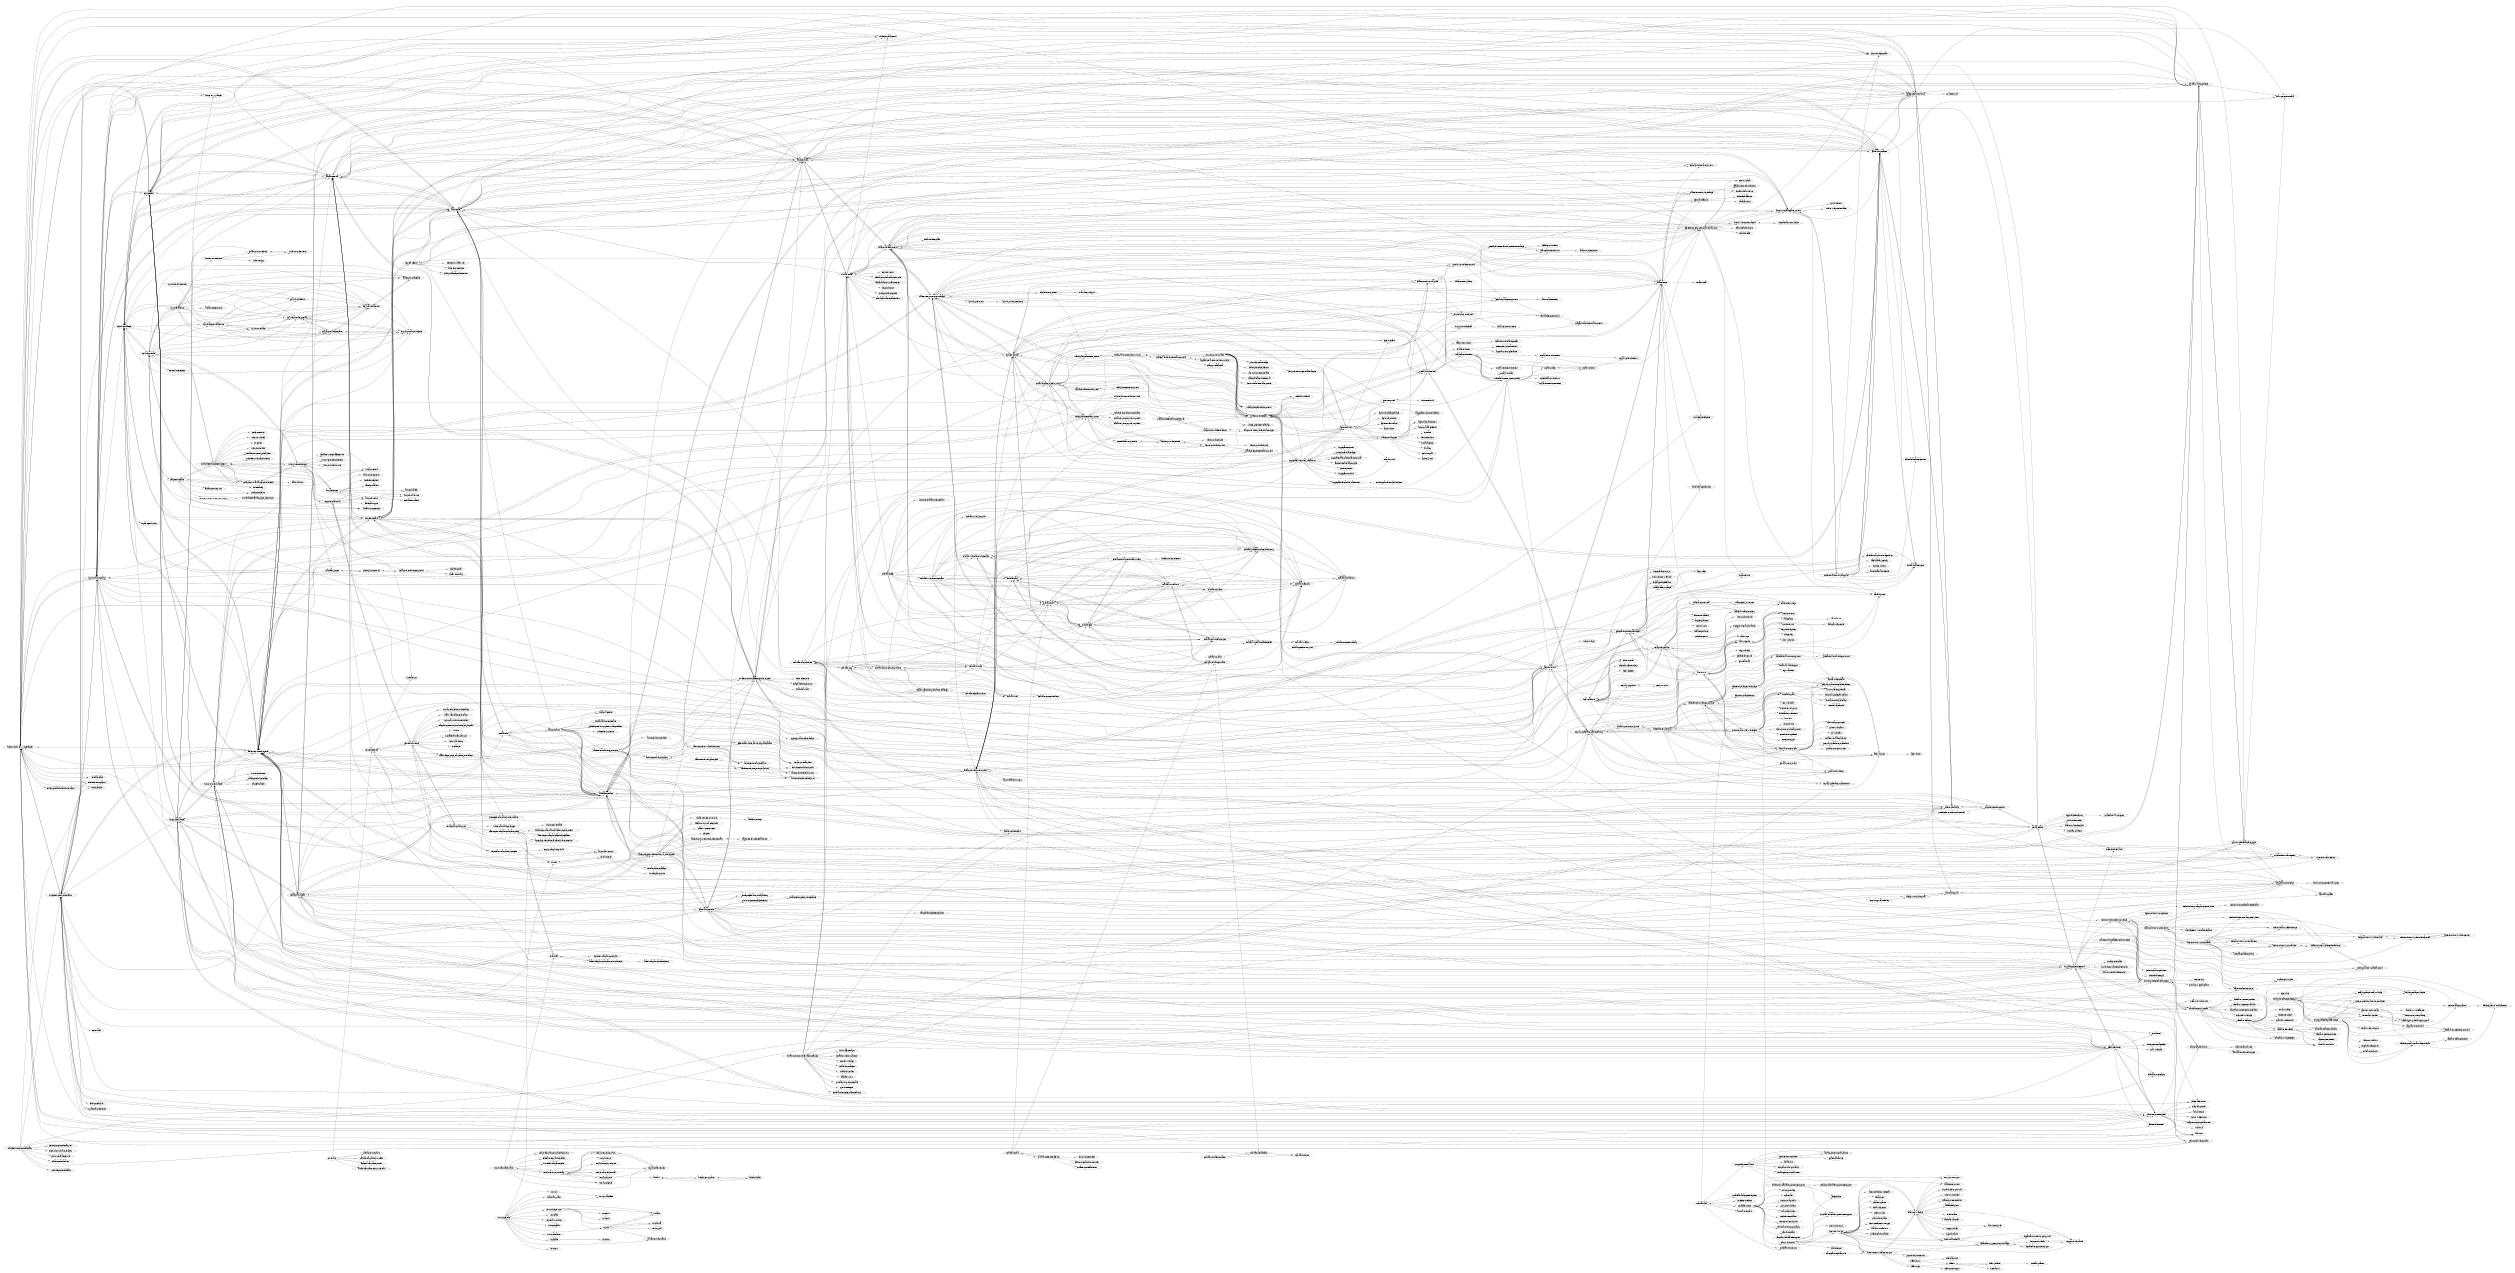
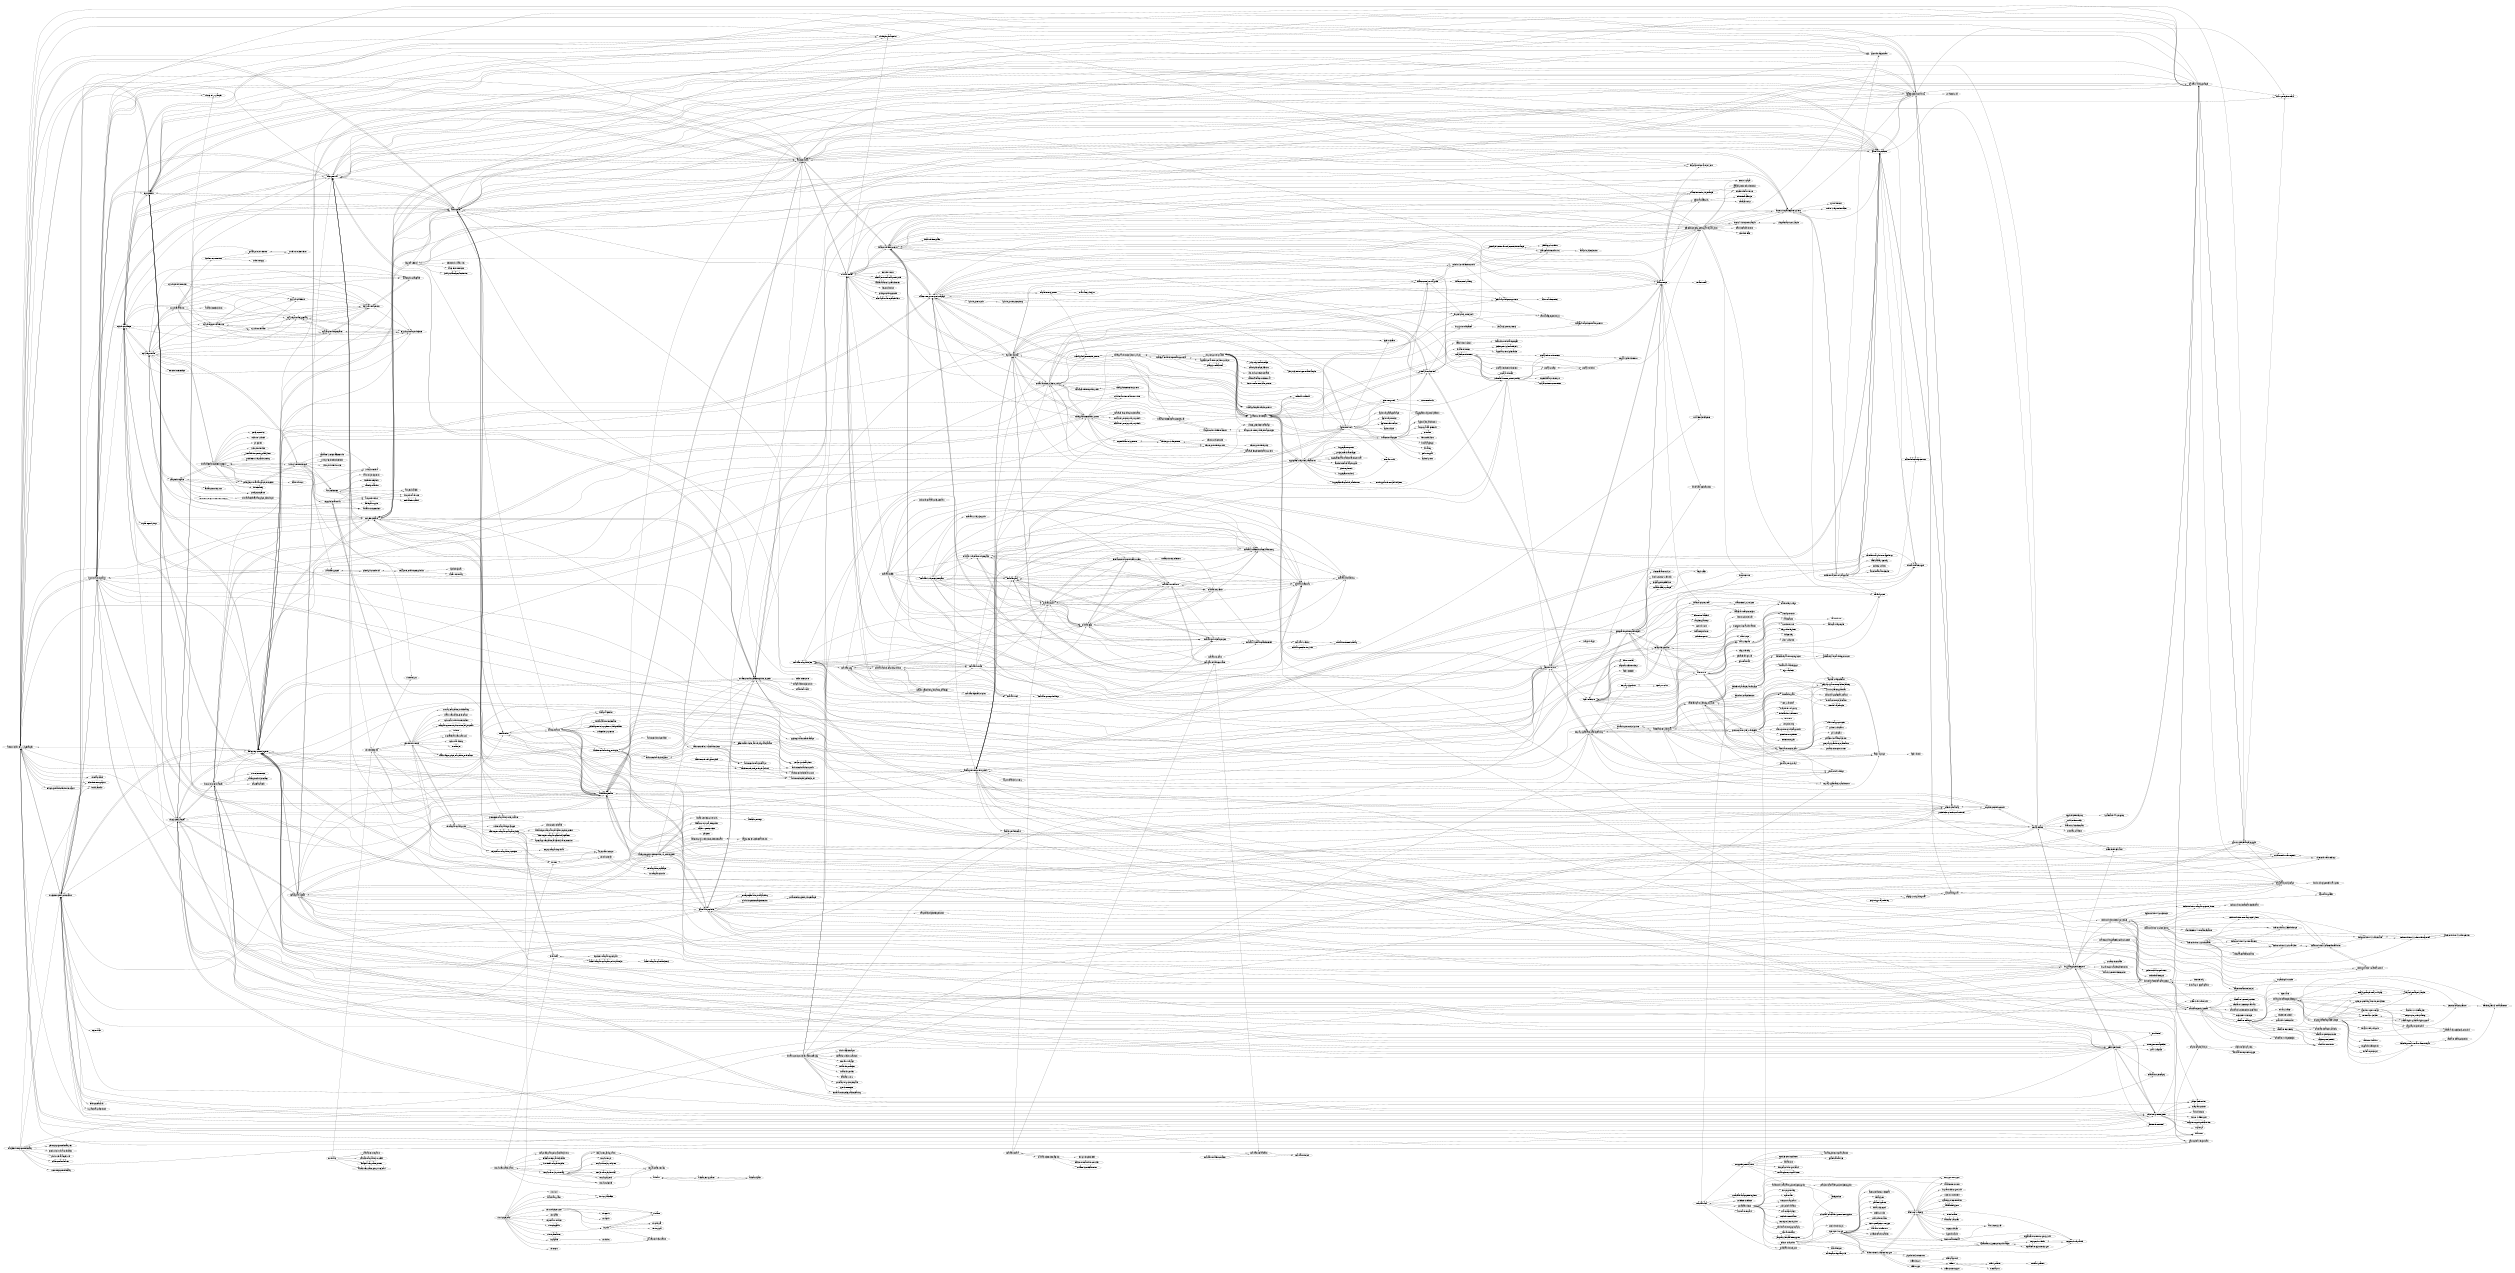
(332, 177) -> (332, 177)
